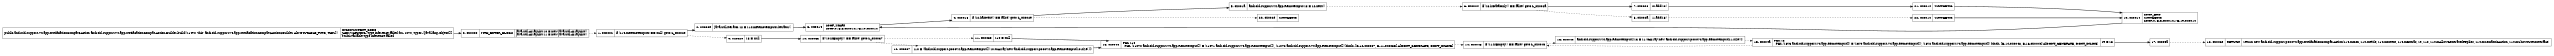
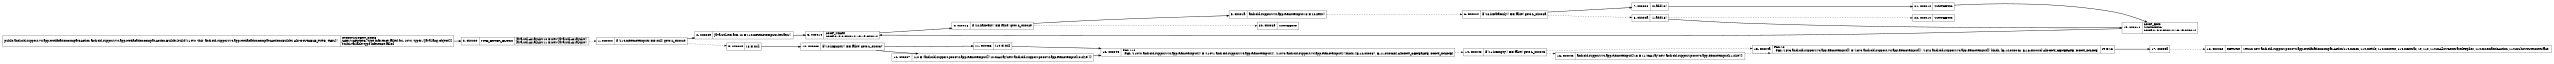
(2037, 18) -> (1894, 27)
(928, 38) -> (928, 46)
(896, 44) -> (896, 52)
(1651, 46) -> (1649, 49)
